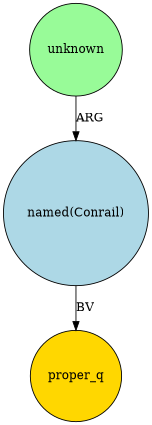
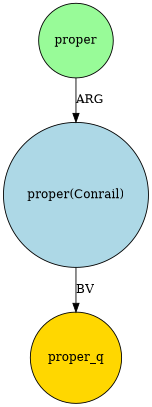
(76, 50) -> (76, 41)
(76, 213) -> (76, 195)
